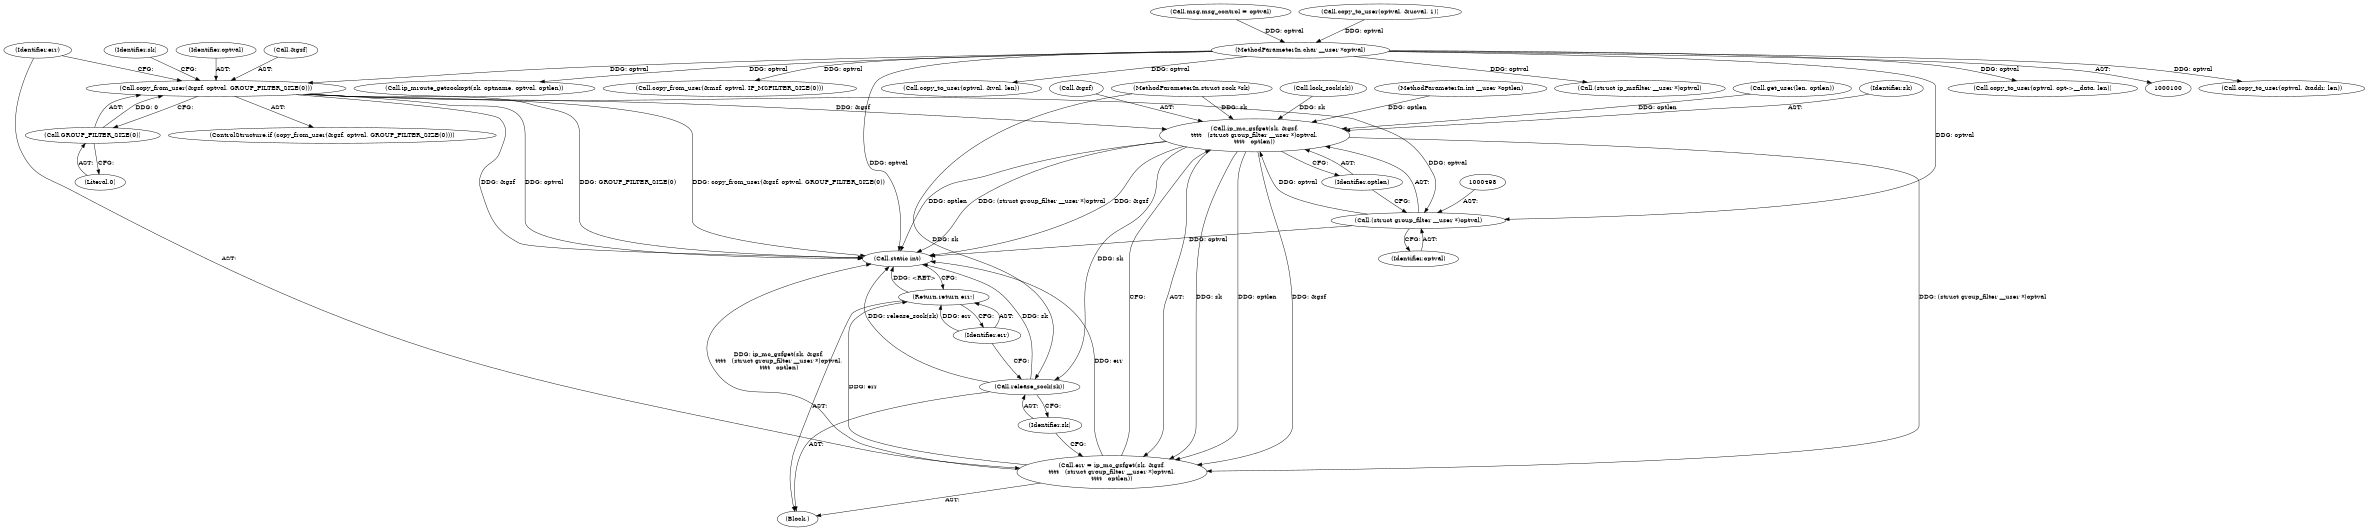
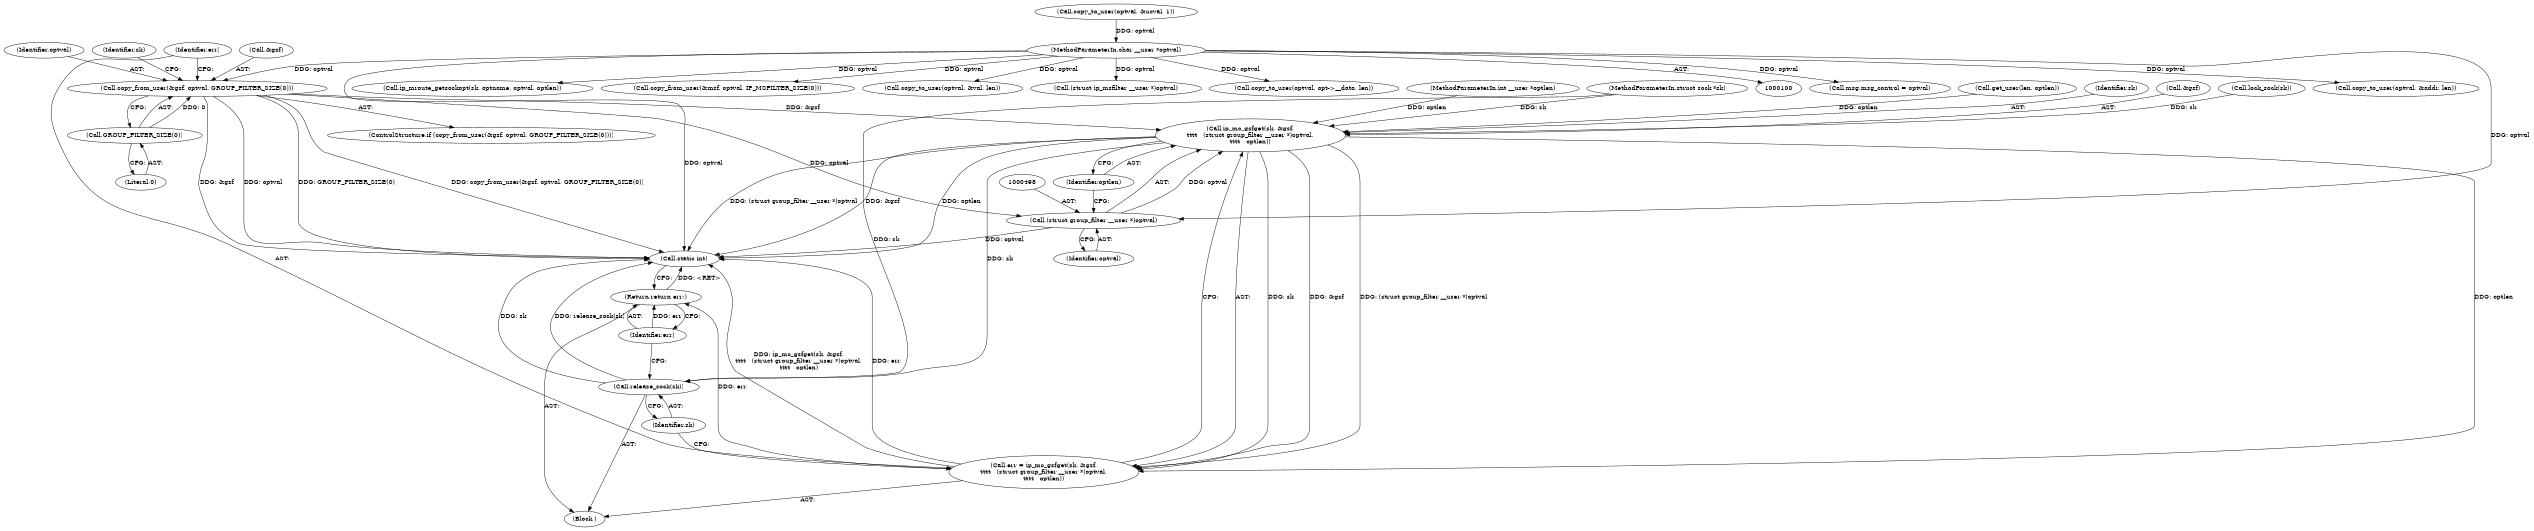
(1258, 30) -> (1536, 57)
